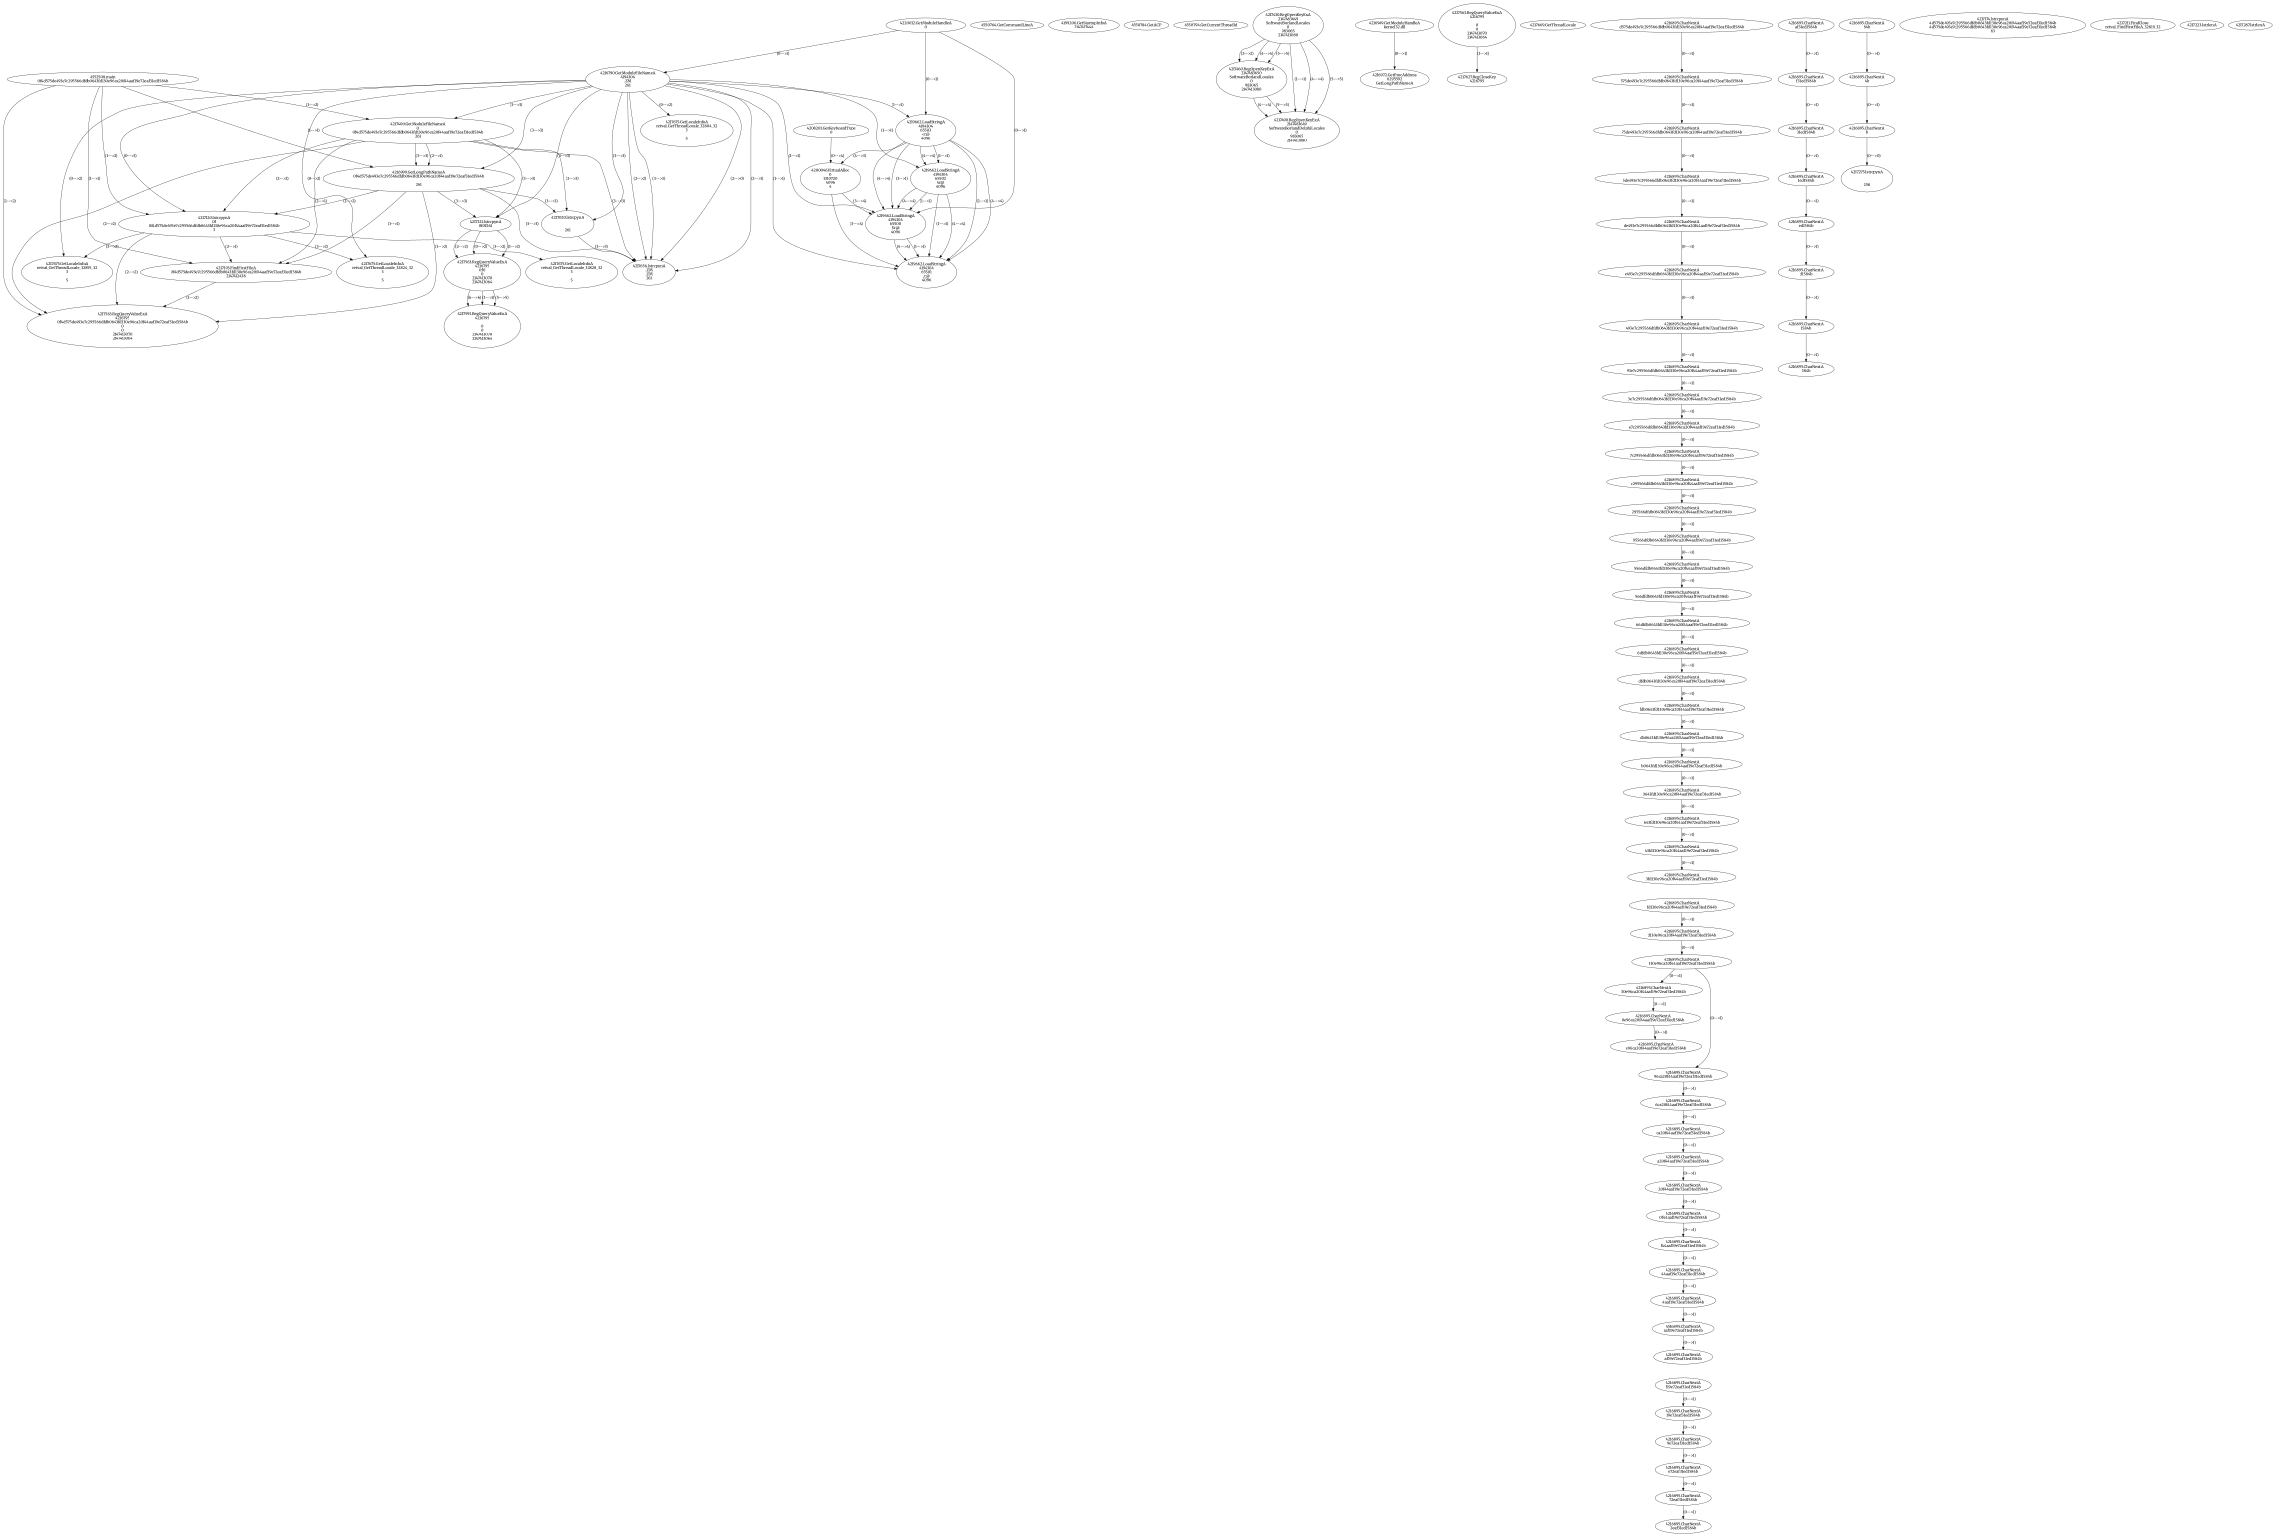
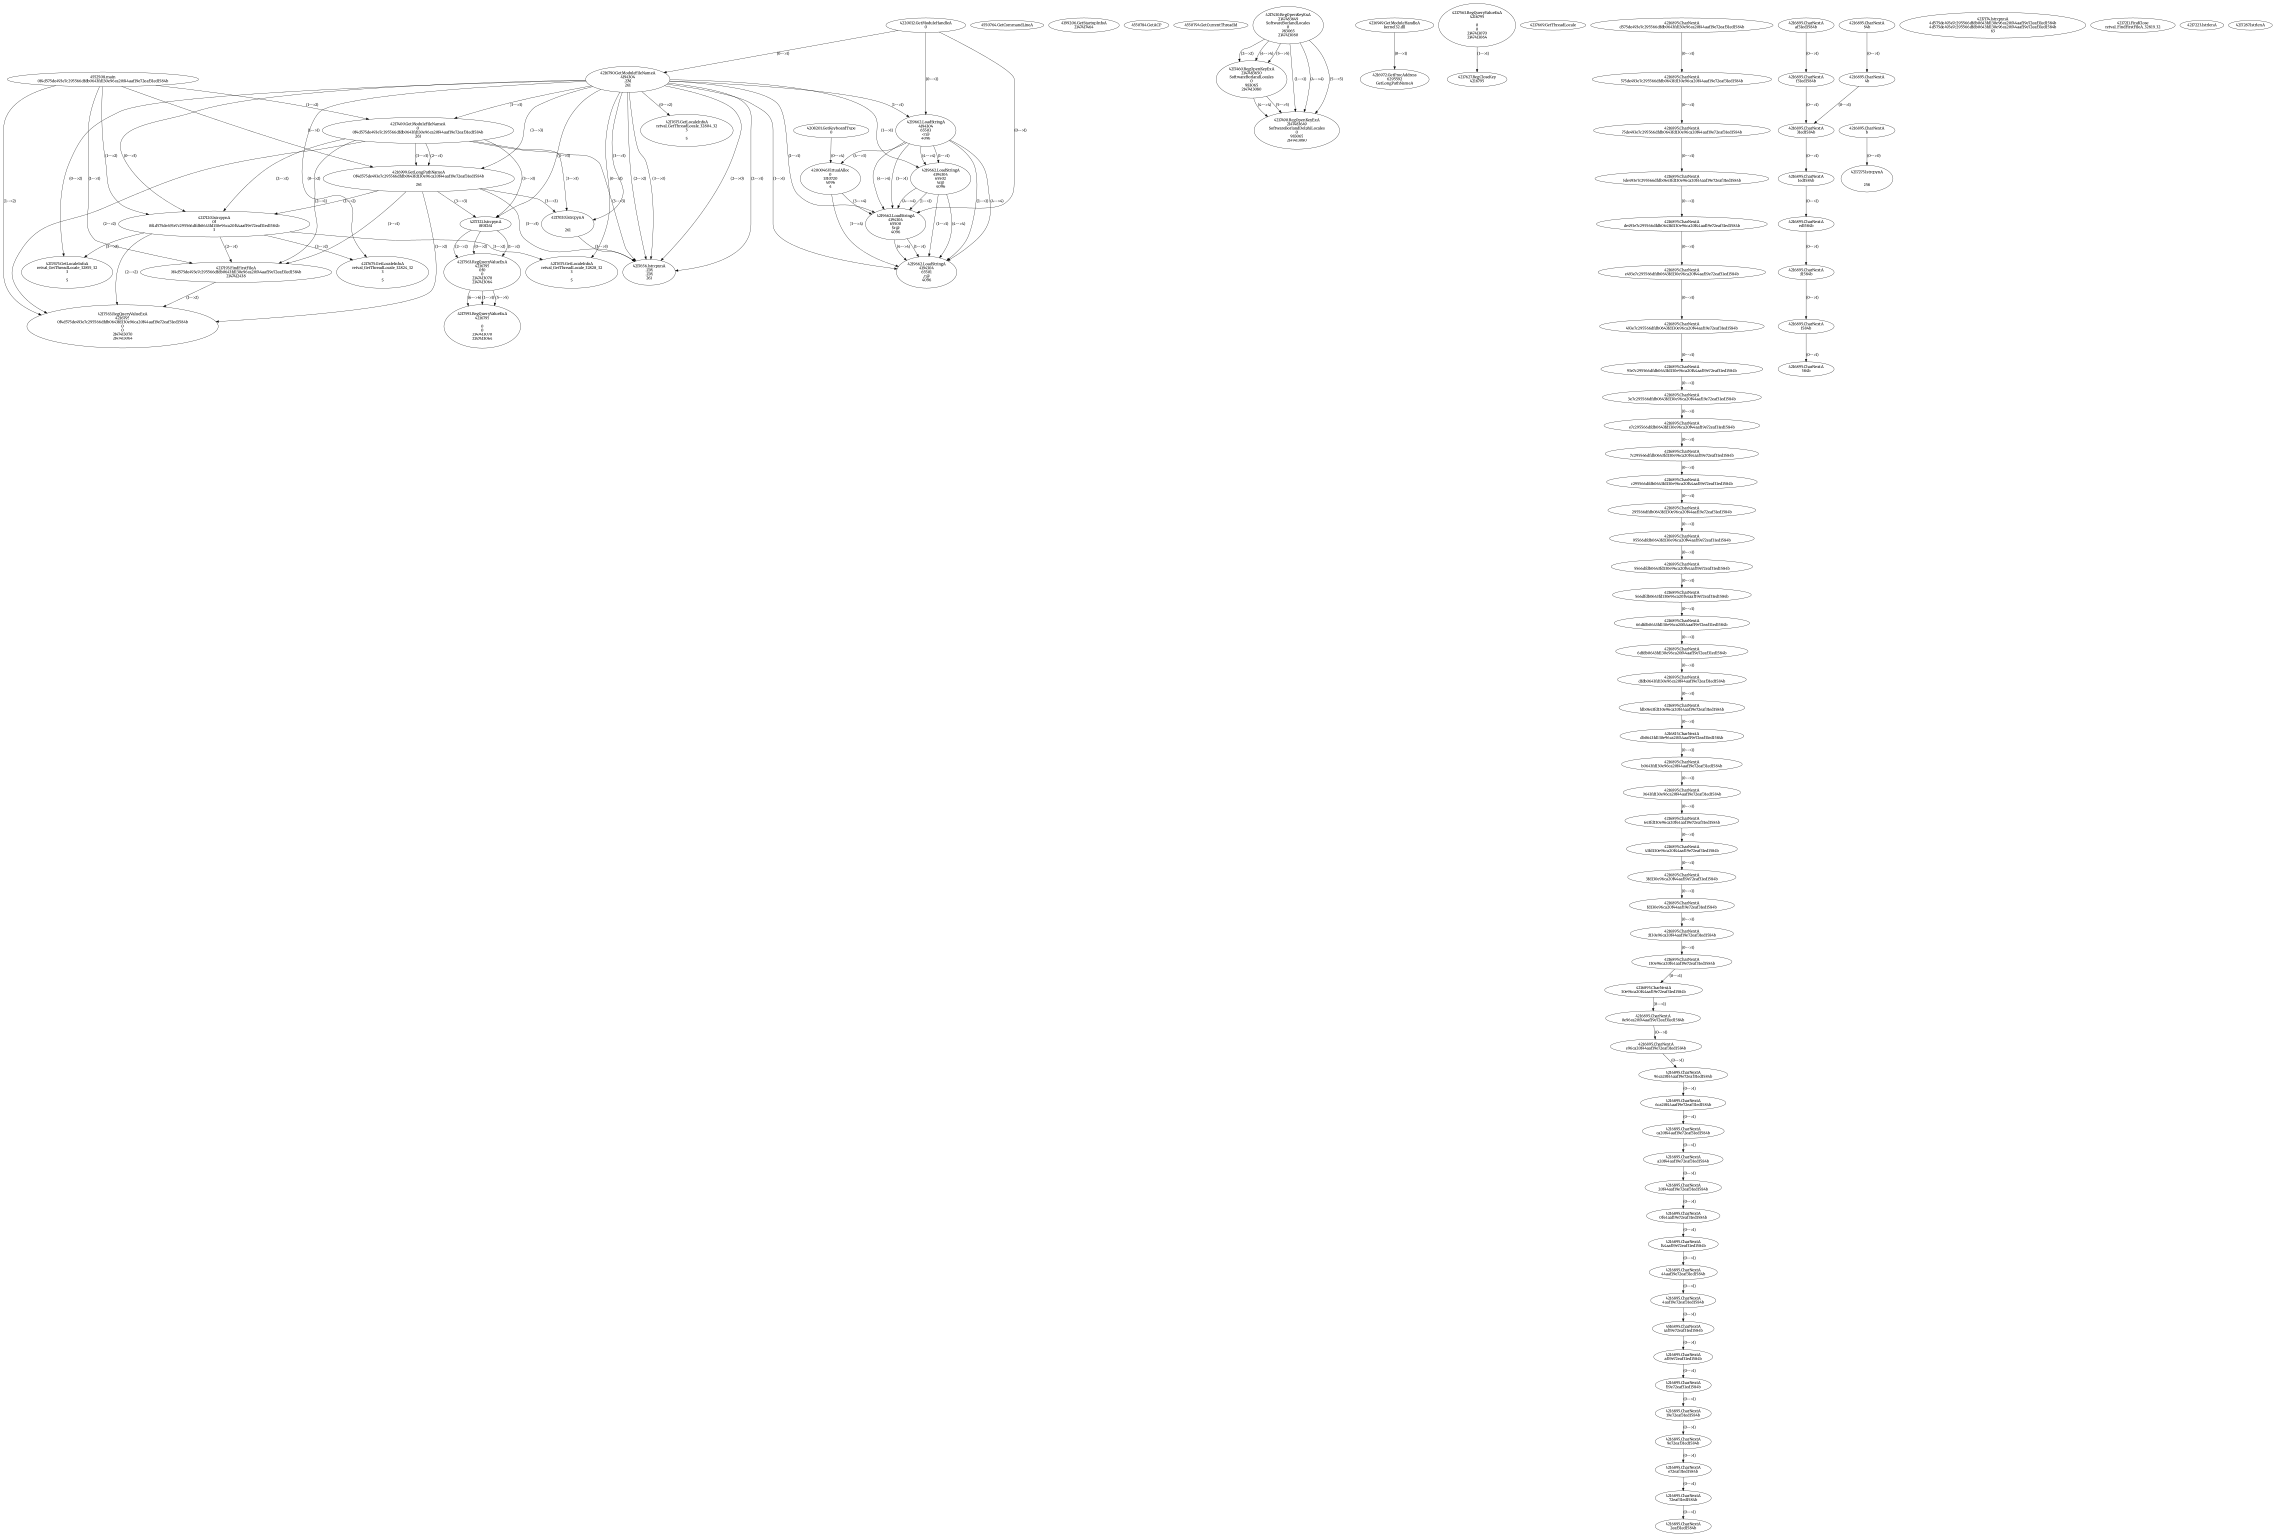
(1084, 25) -> (1084, 25)
(1867, 103) -> (1838, 104)
none -> (608, 174)
(1682, 736) -> (1682, 736)
none -> (1682, 890)
(1710, 1017) -> (1669, 1060)
none -> (1683, 1370)
